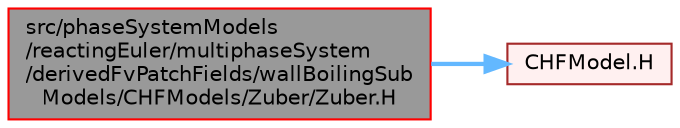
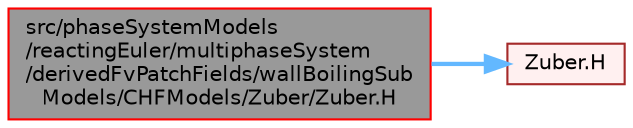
(589, 64) -> (566, 64)
